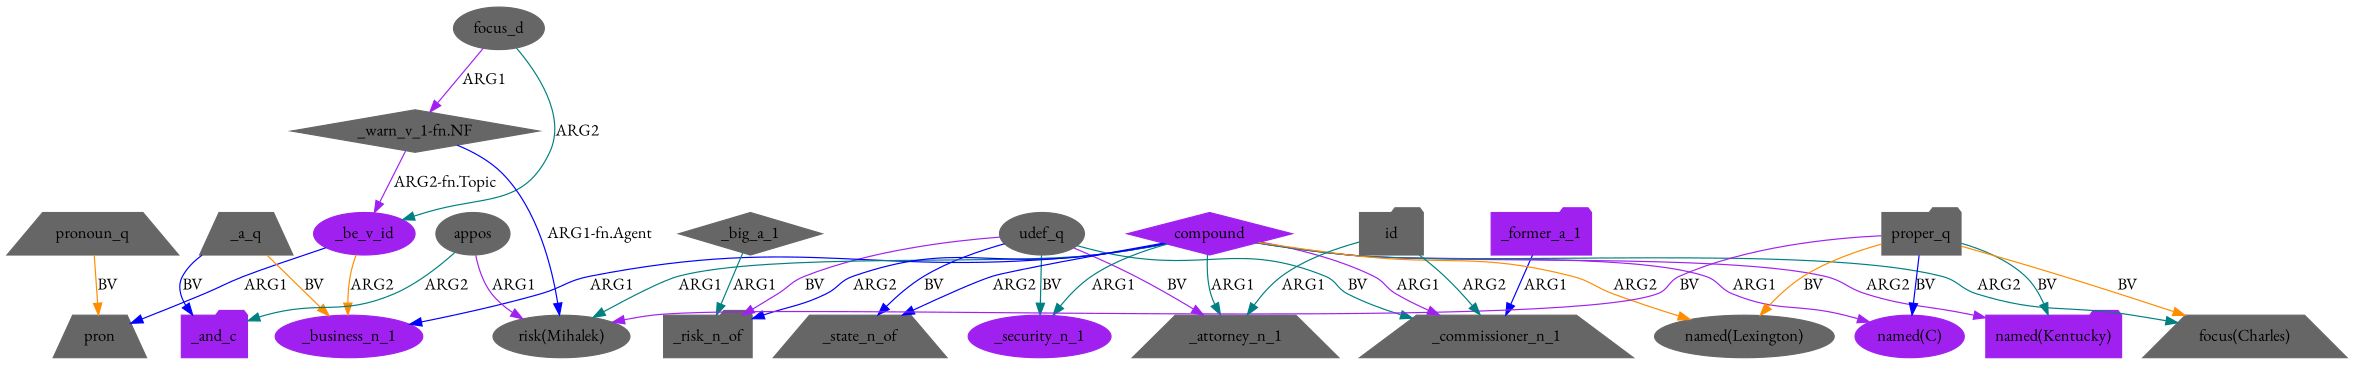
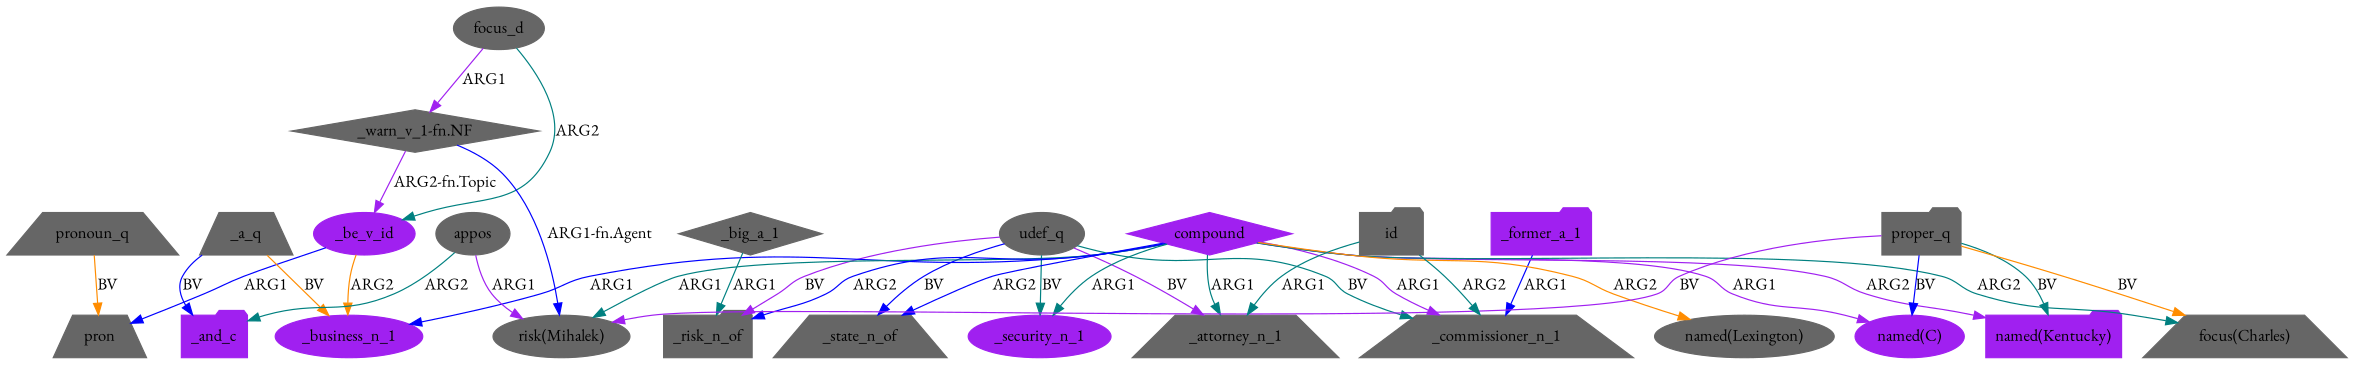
(1798, 280) -> none
